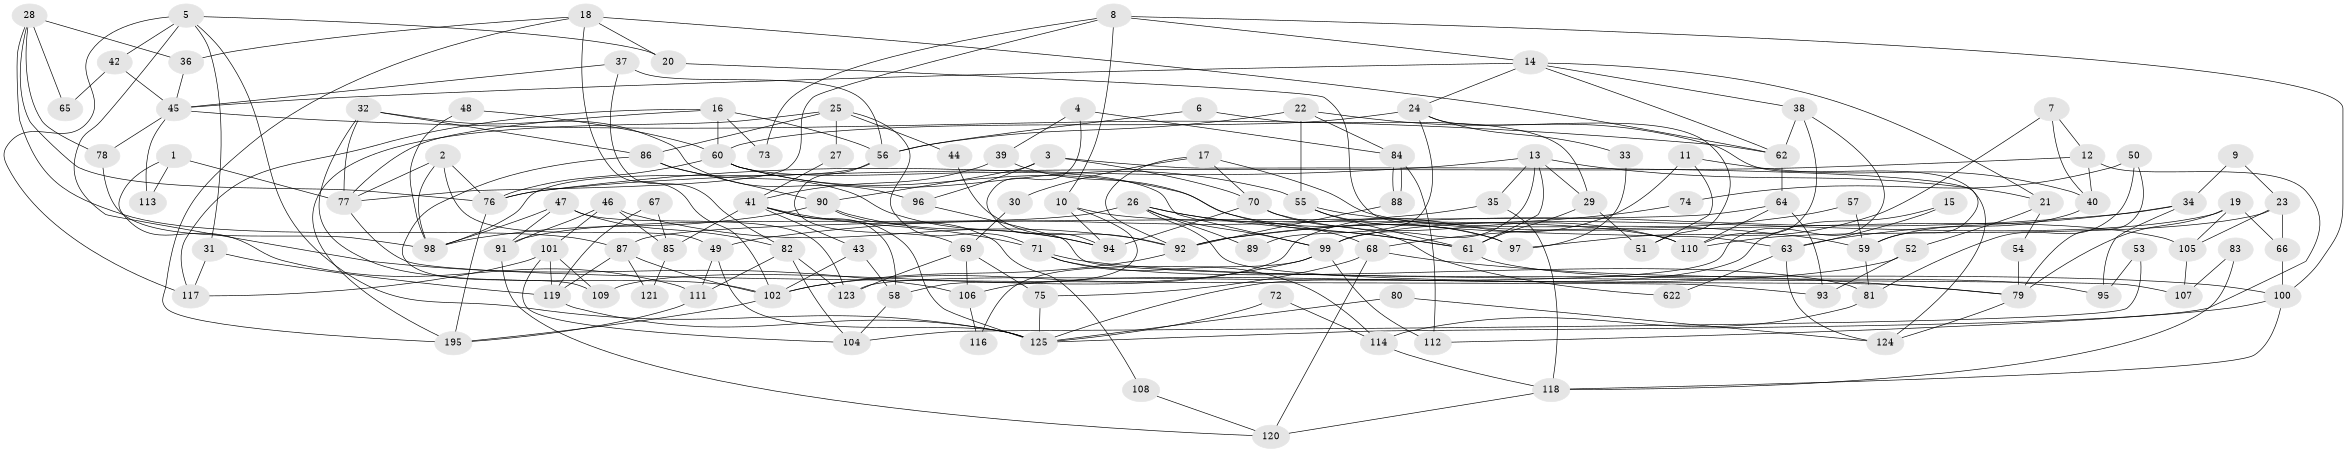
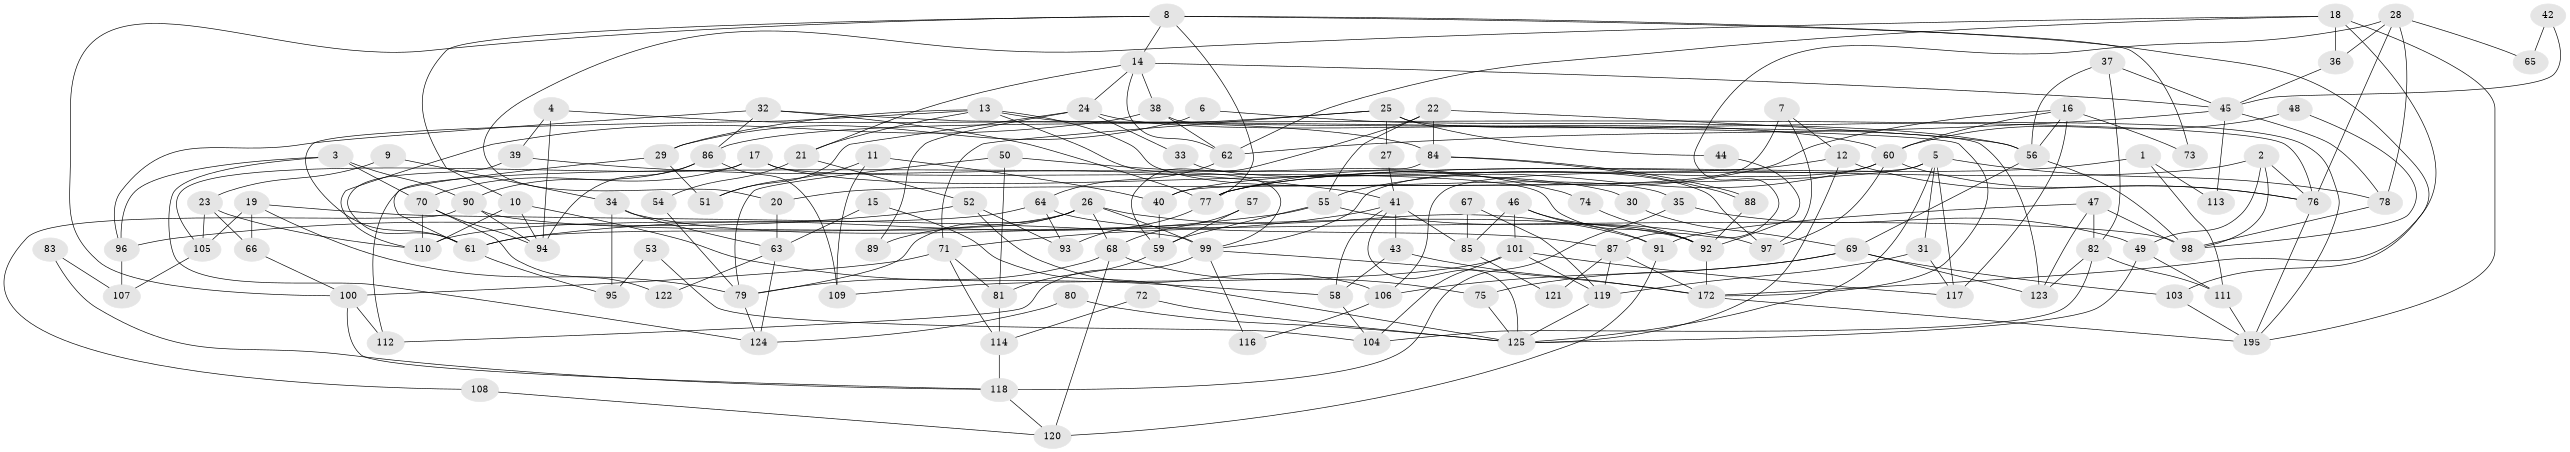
(150, 39) -> (2151, 177)
none -> (443, 222)
(773, 296) -> (1707, 296)
(1672, 296) -> (664, 296)
none -> (2175, 296)
